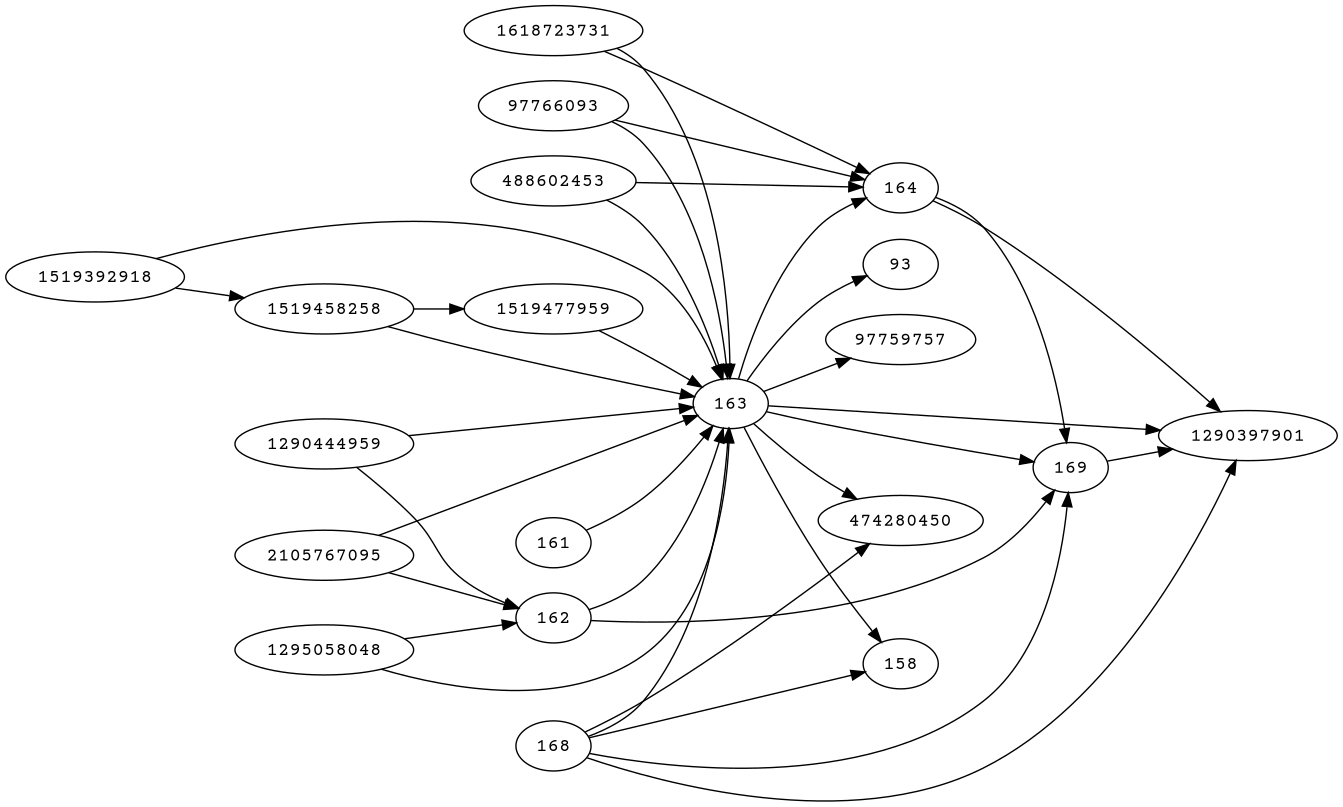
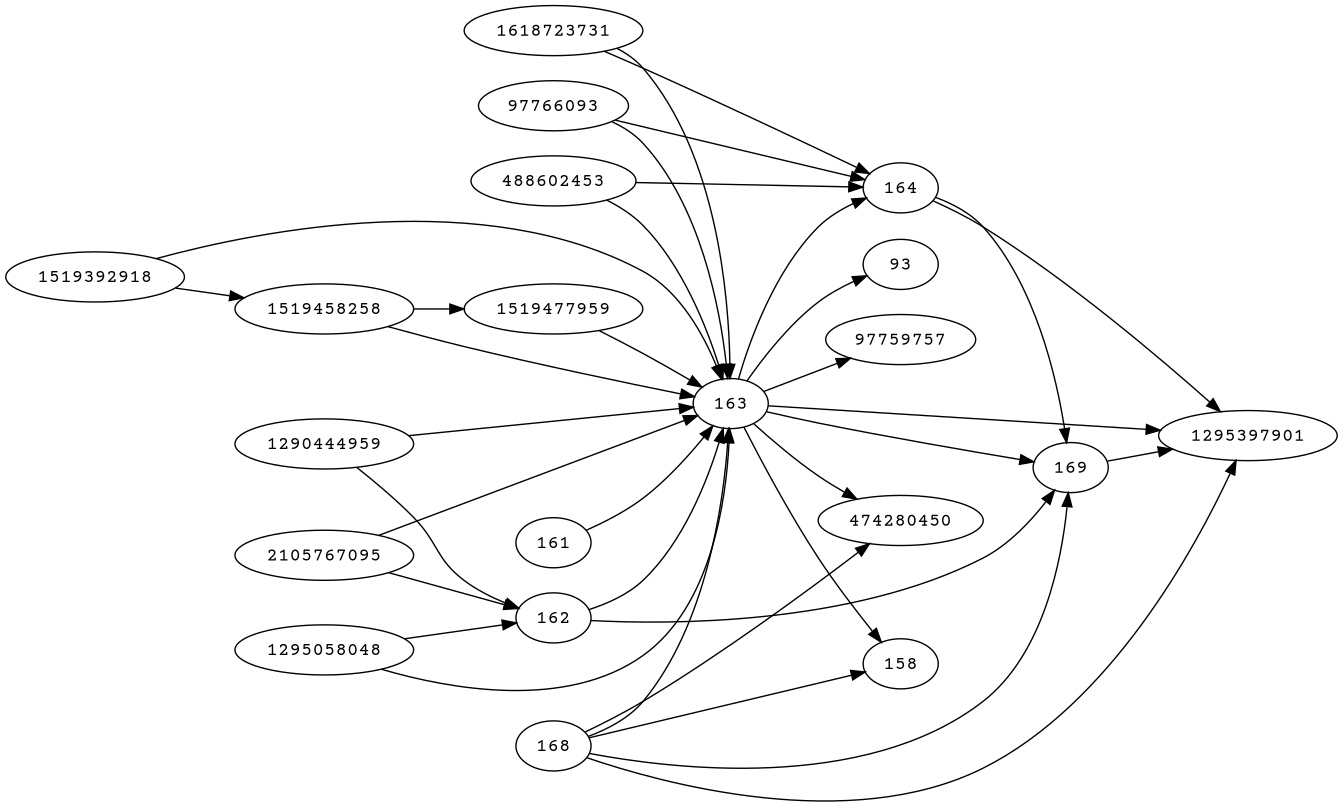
(1248, 436) -> (1248, 436)
